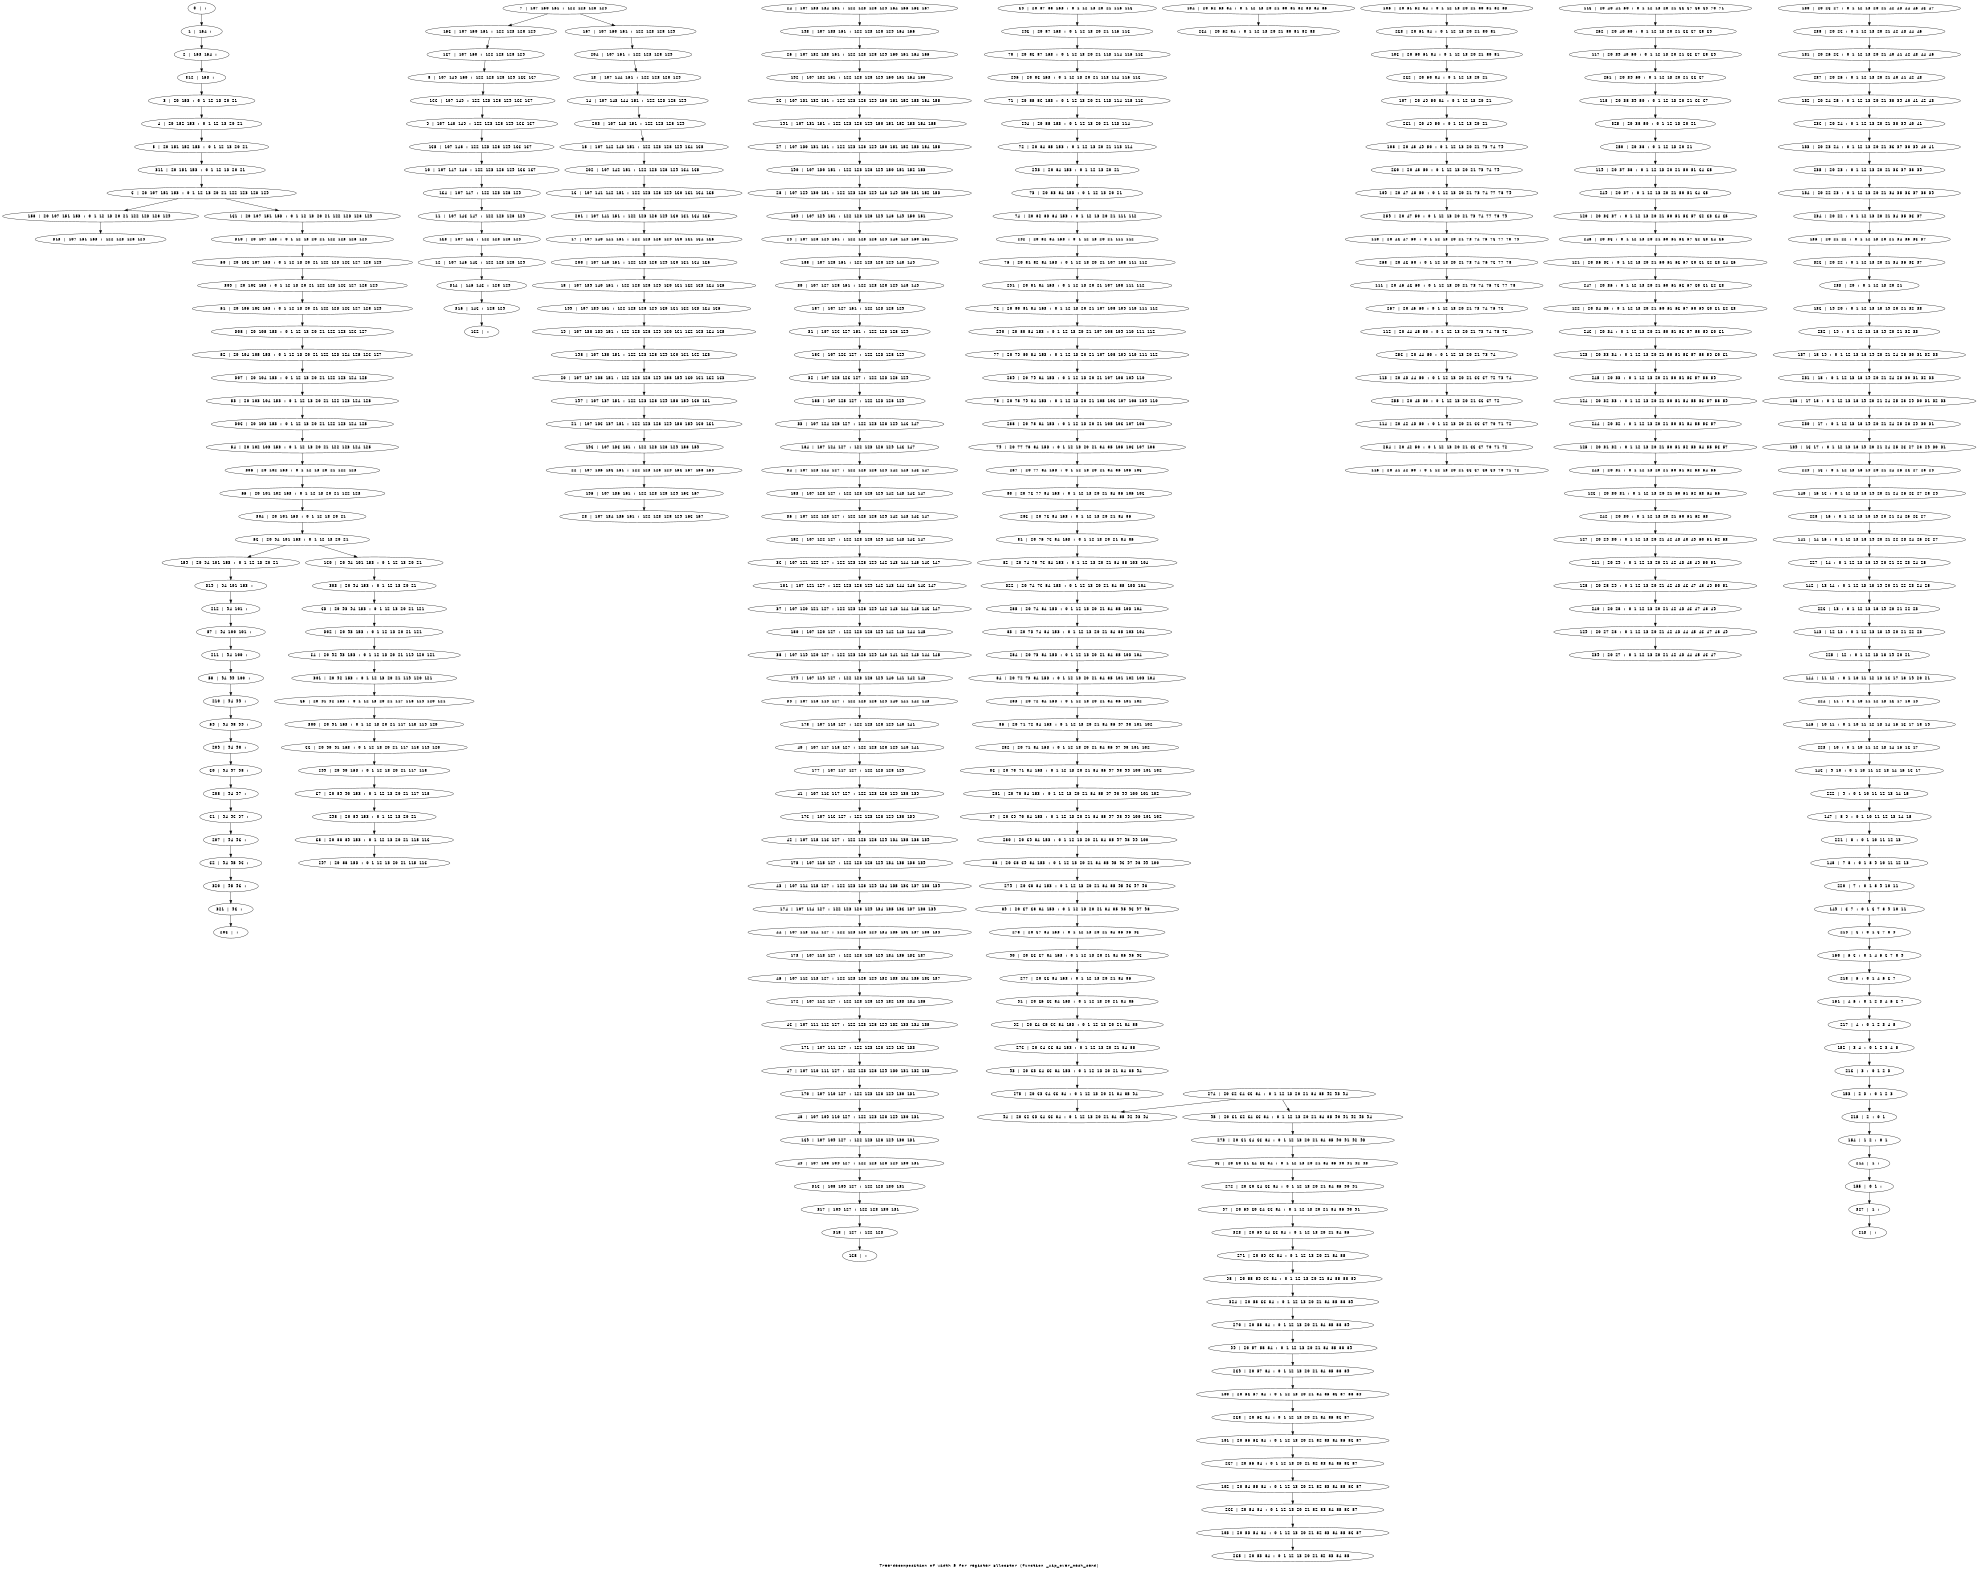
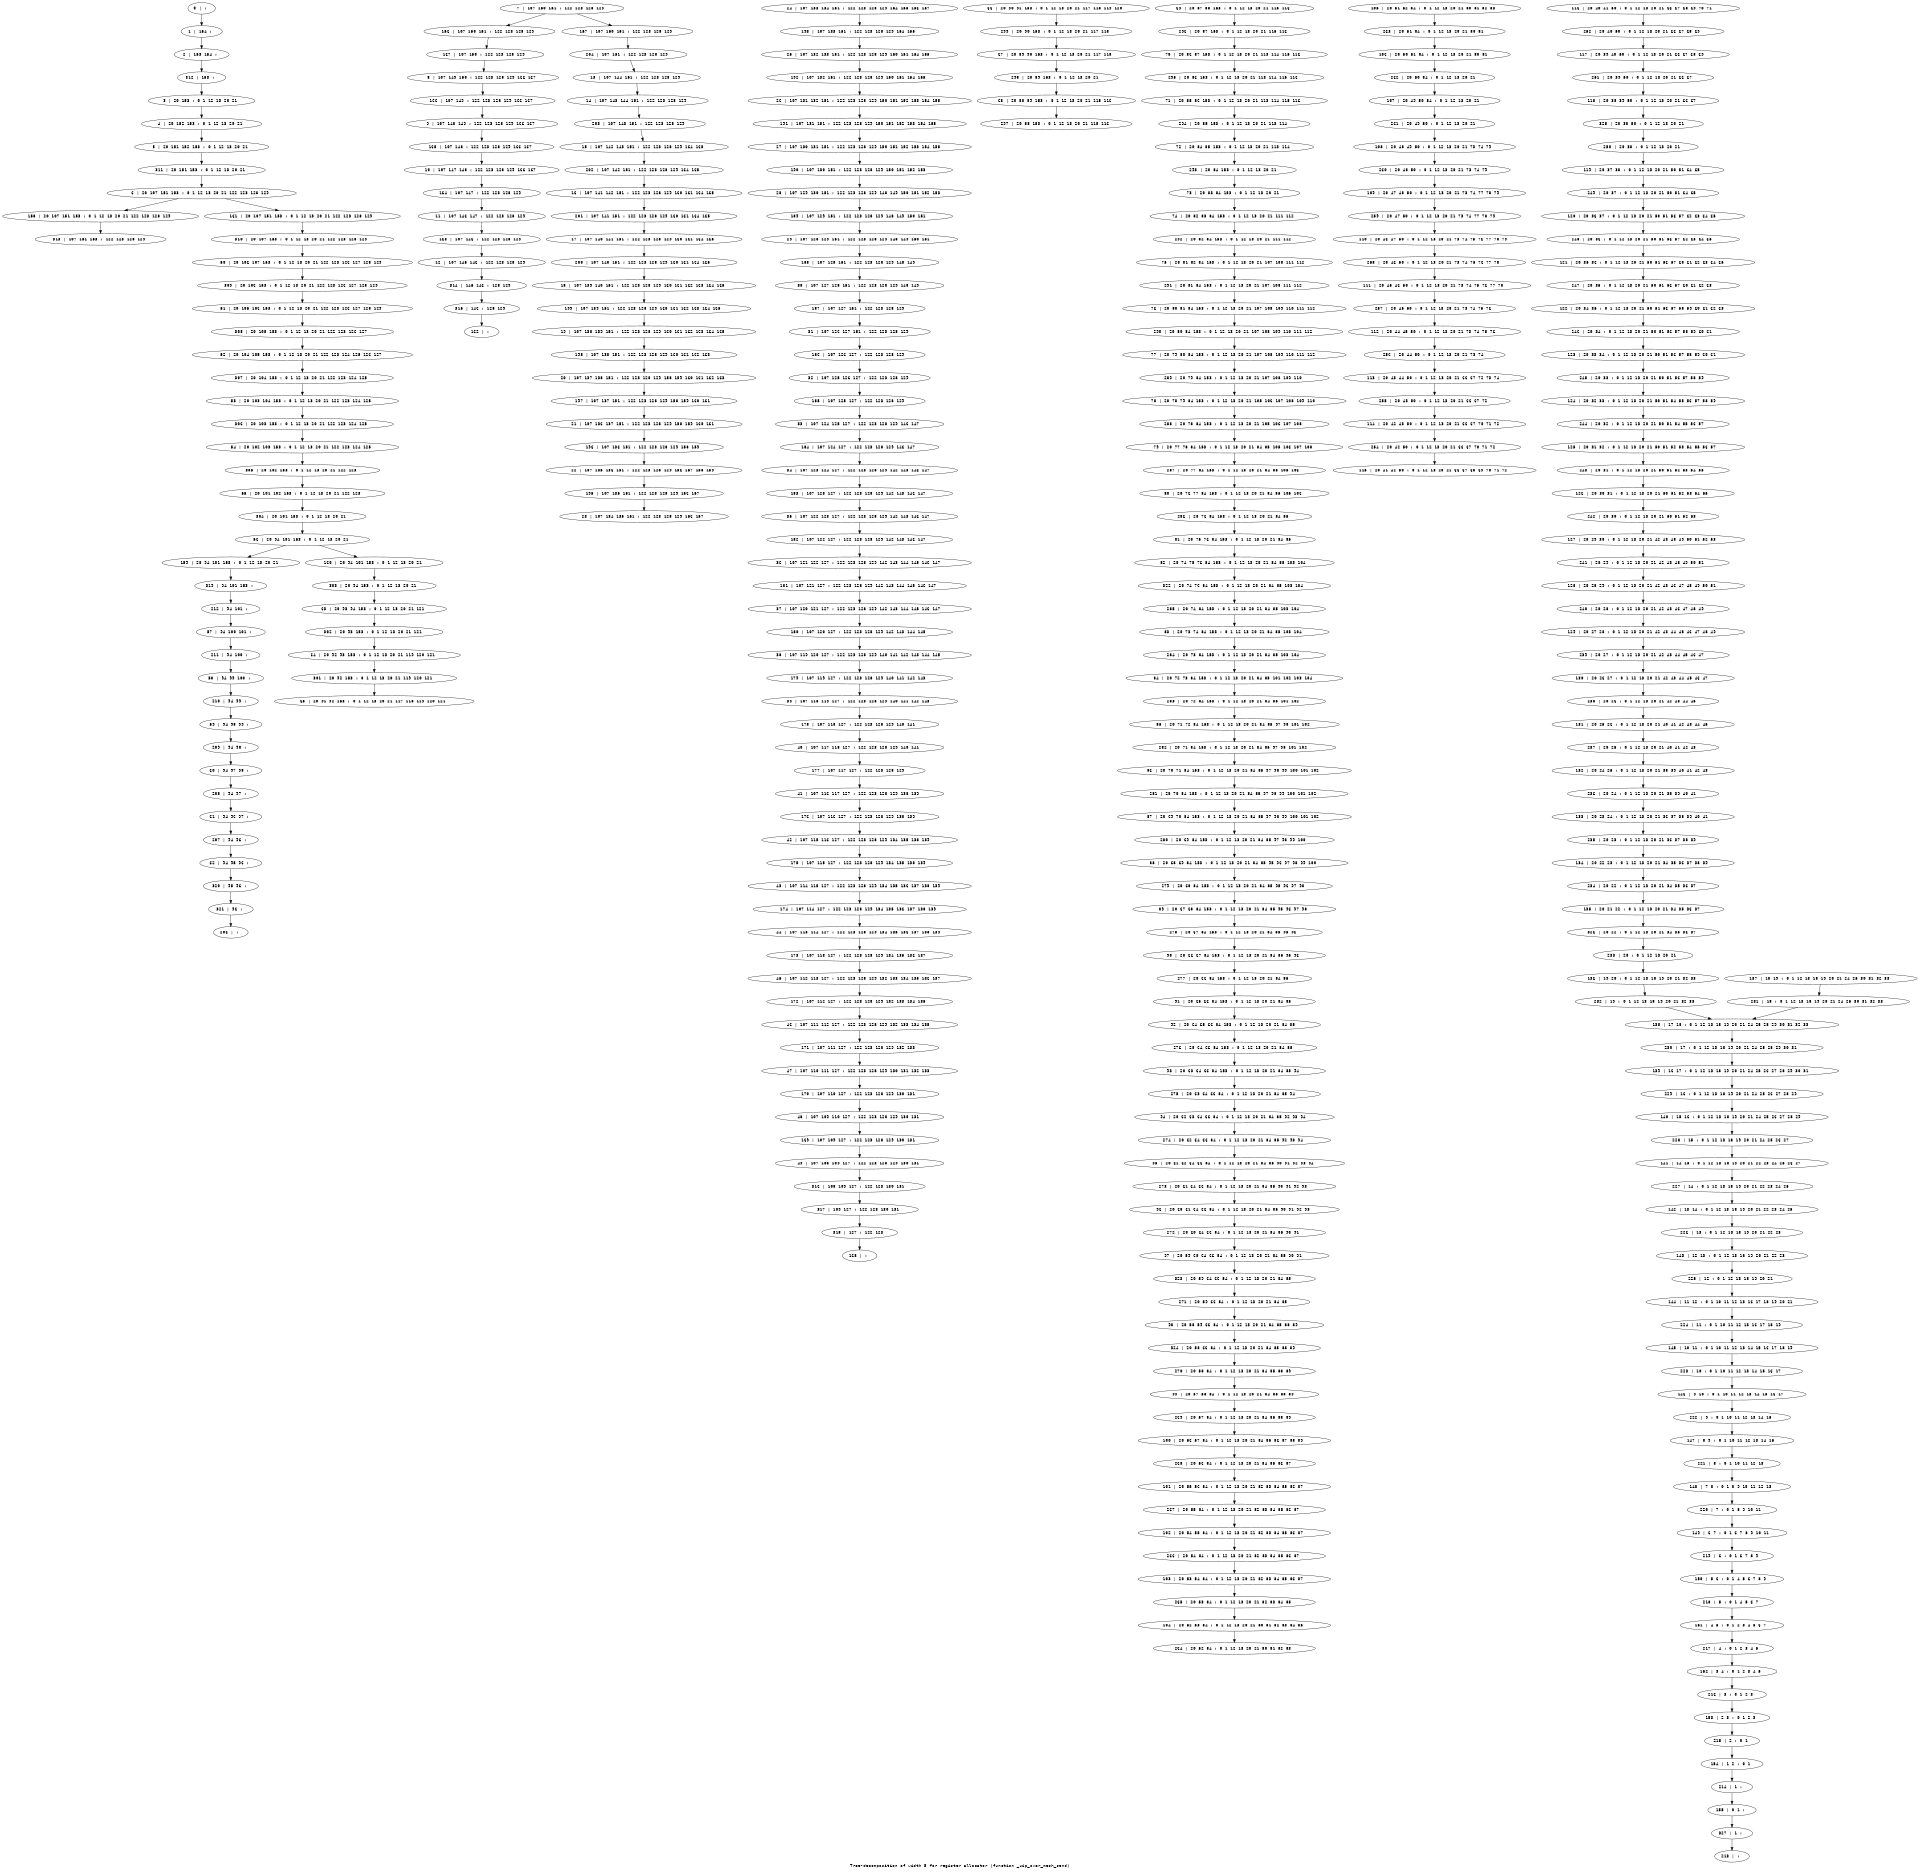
(1869, 342) -> (1687, 1013)
none -> (1643, 665)
(374, 724) -> none
(1180, 1105) -> (1234, 1127)
none -> (1234, 1612)
